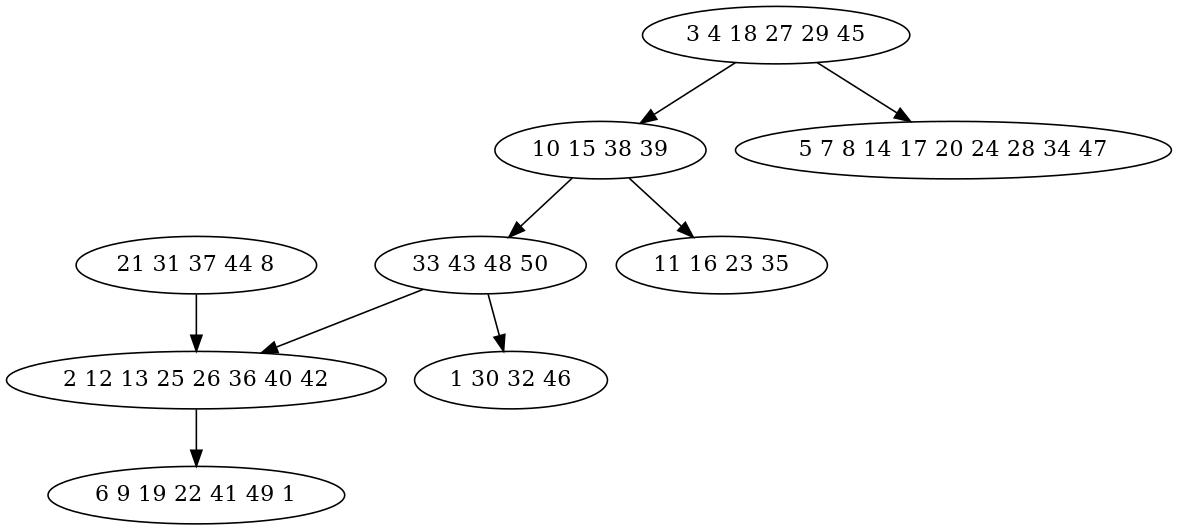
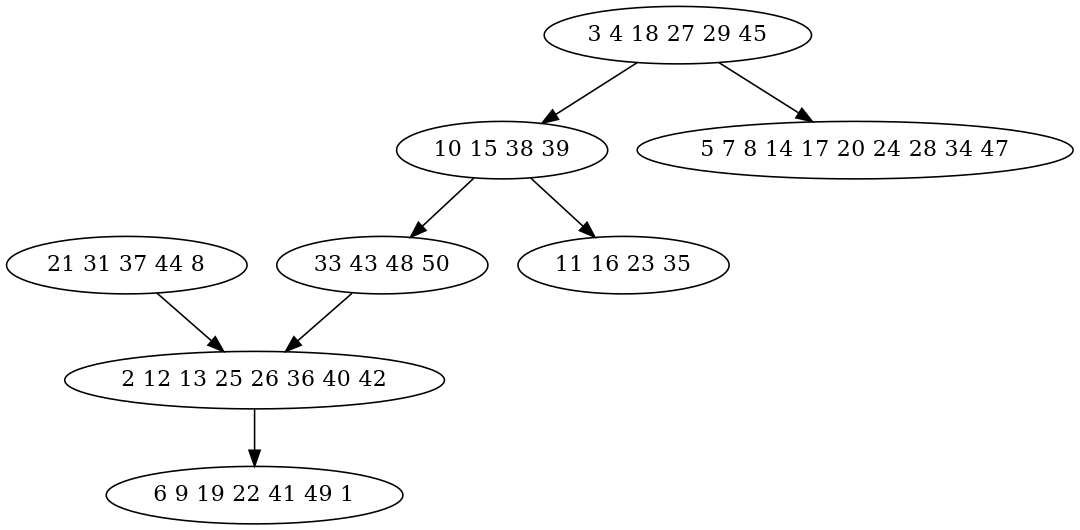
(511, 380) -> none
